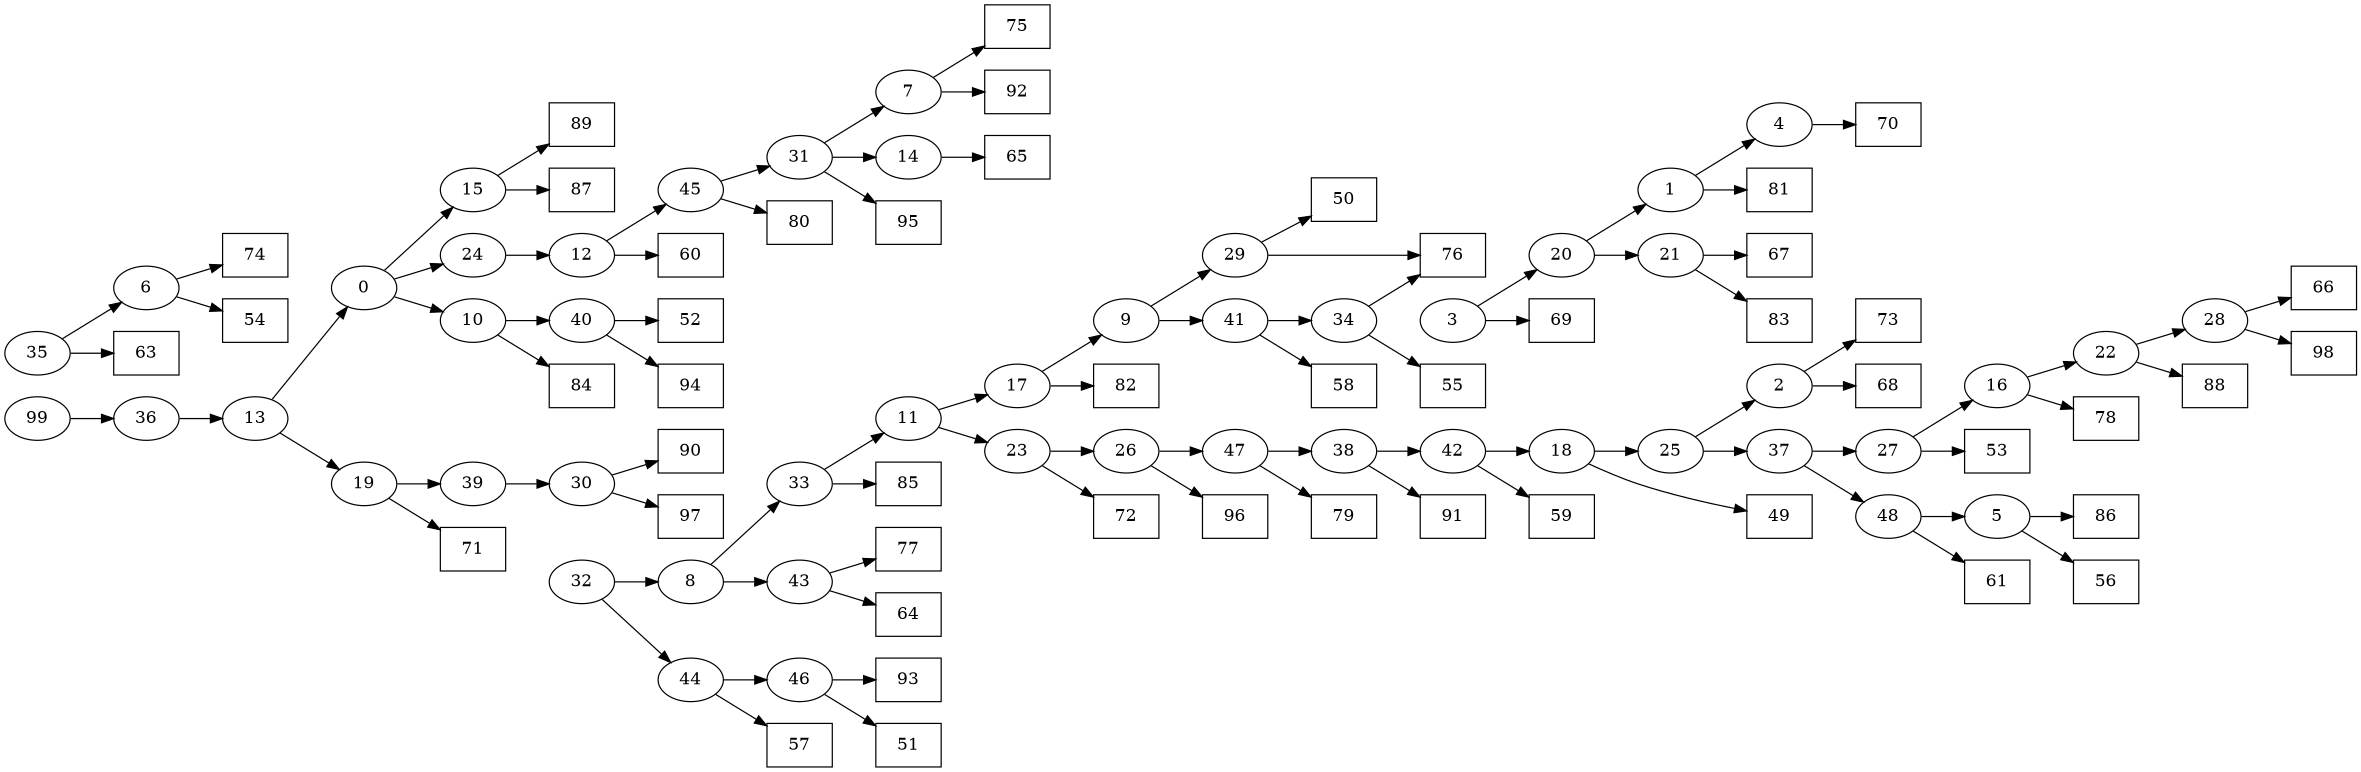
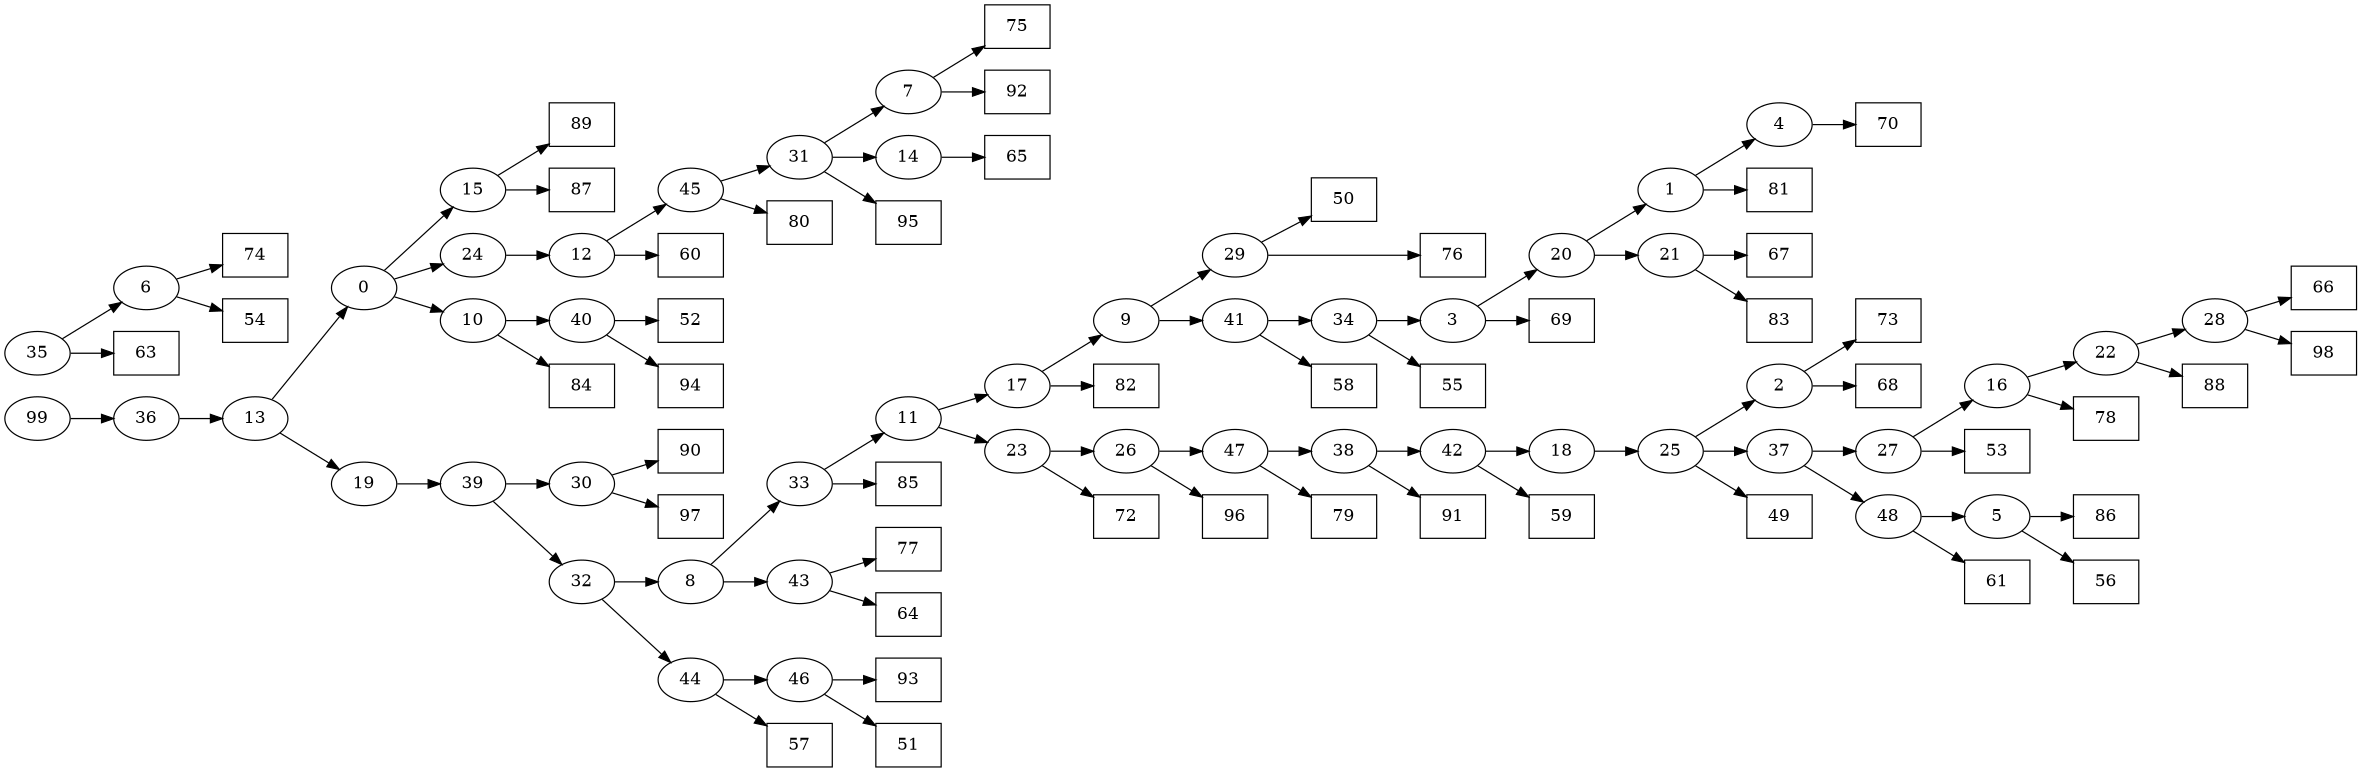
(1389, 294) -> (1393, 321)
(1660, 491) -> (1716, 478)
none -> (523, 529)
(473, 549) -> none
